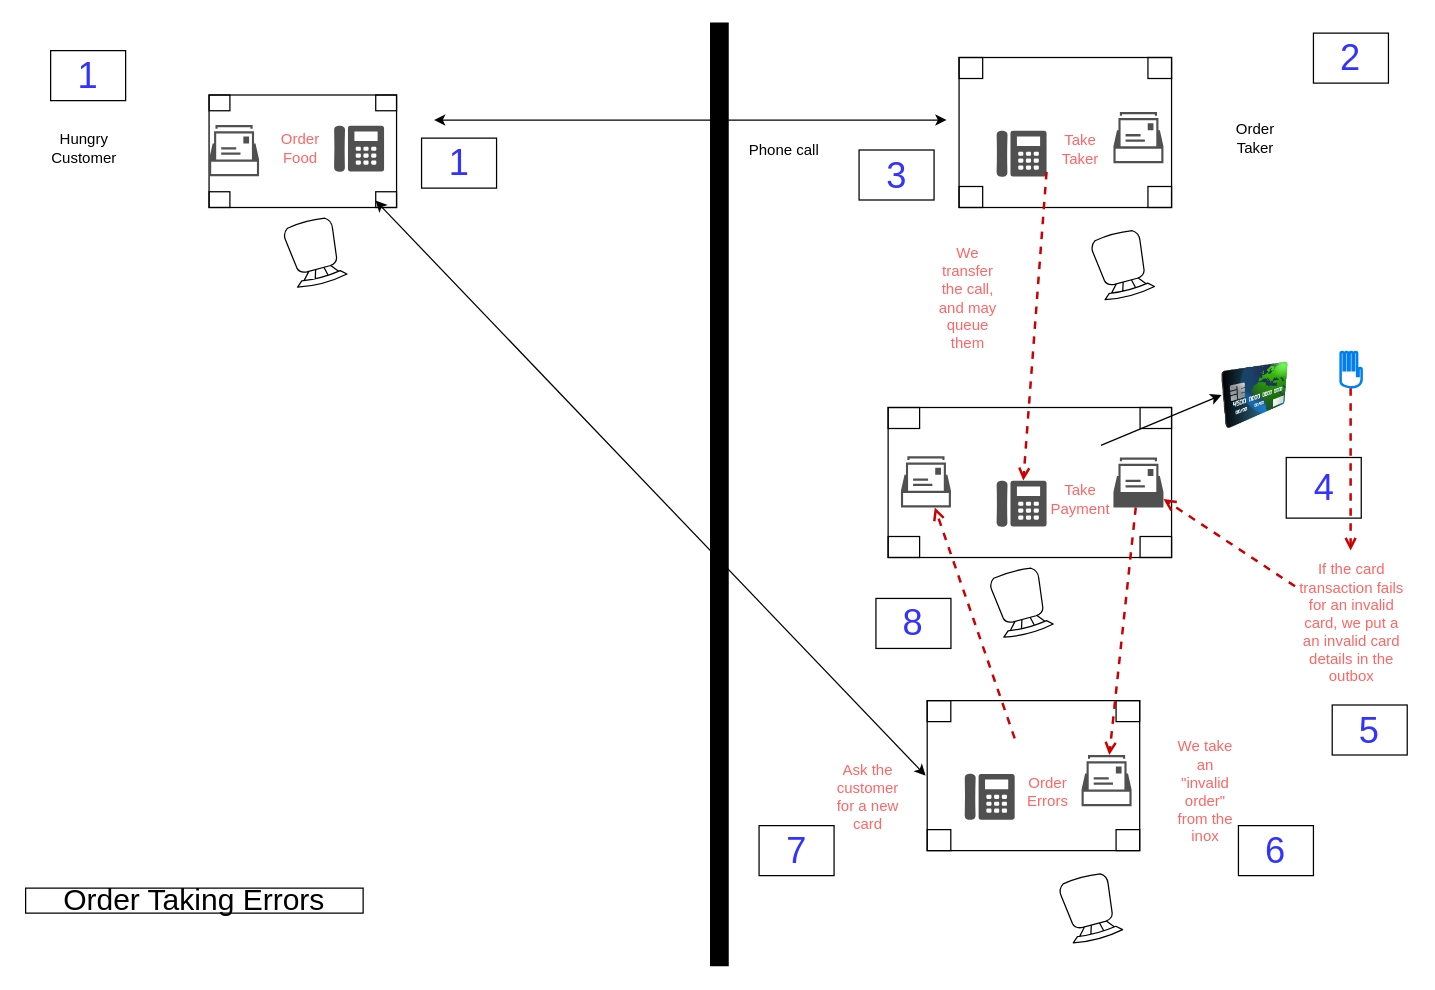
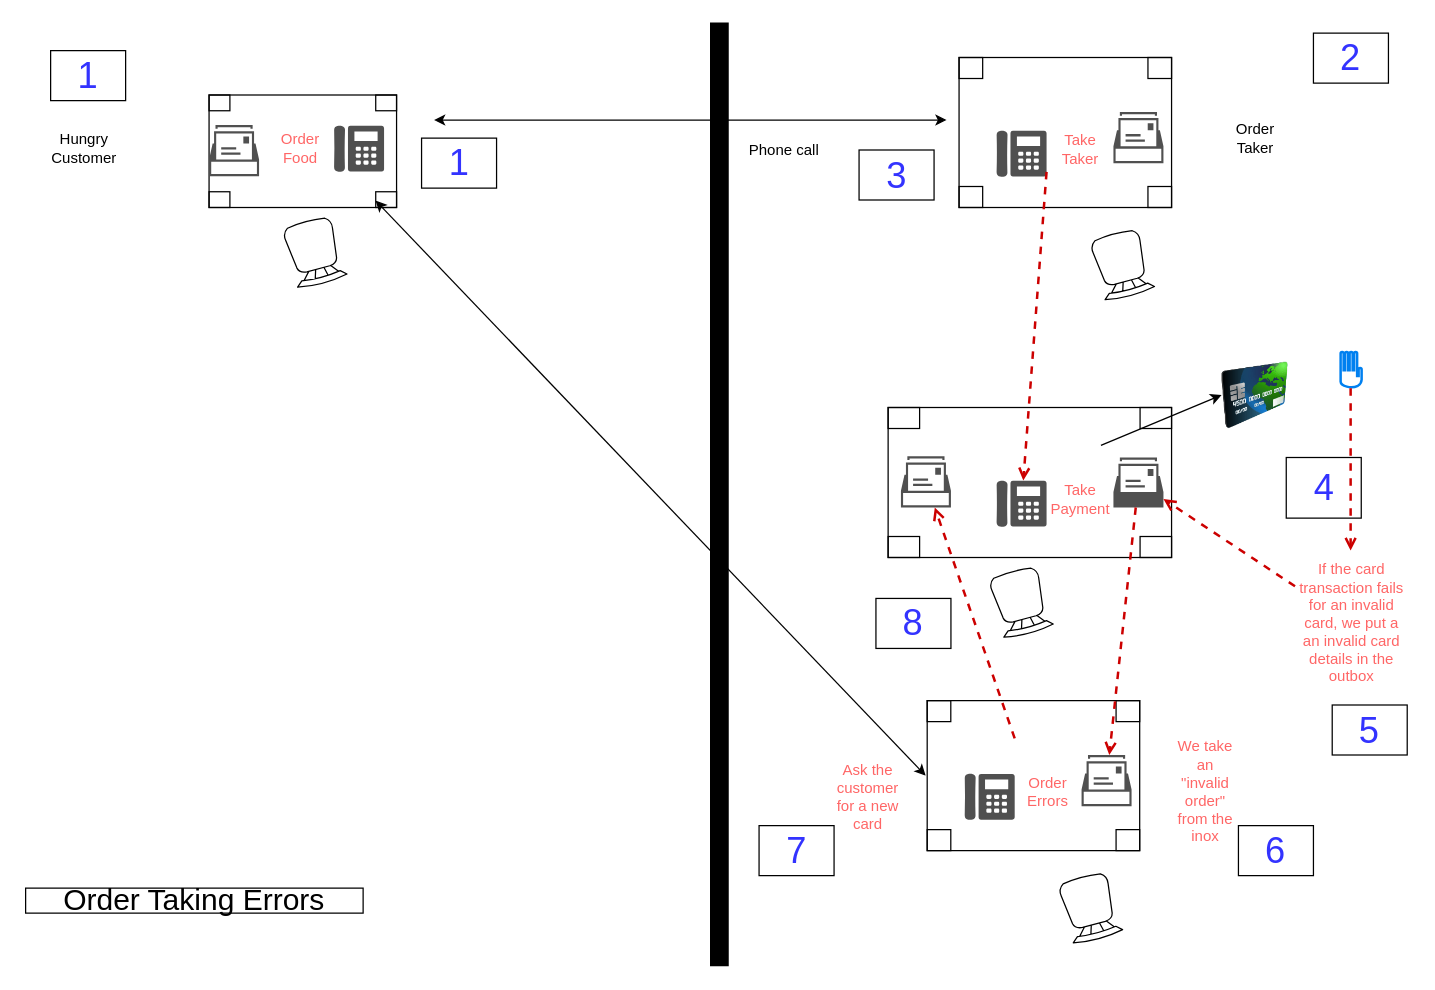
(968, 298) -> none
